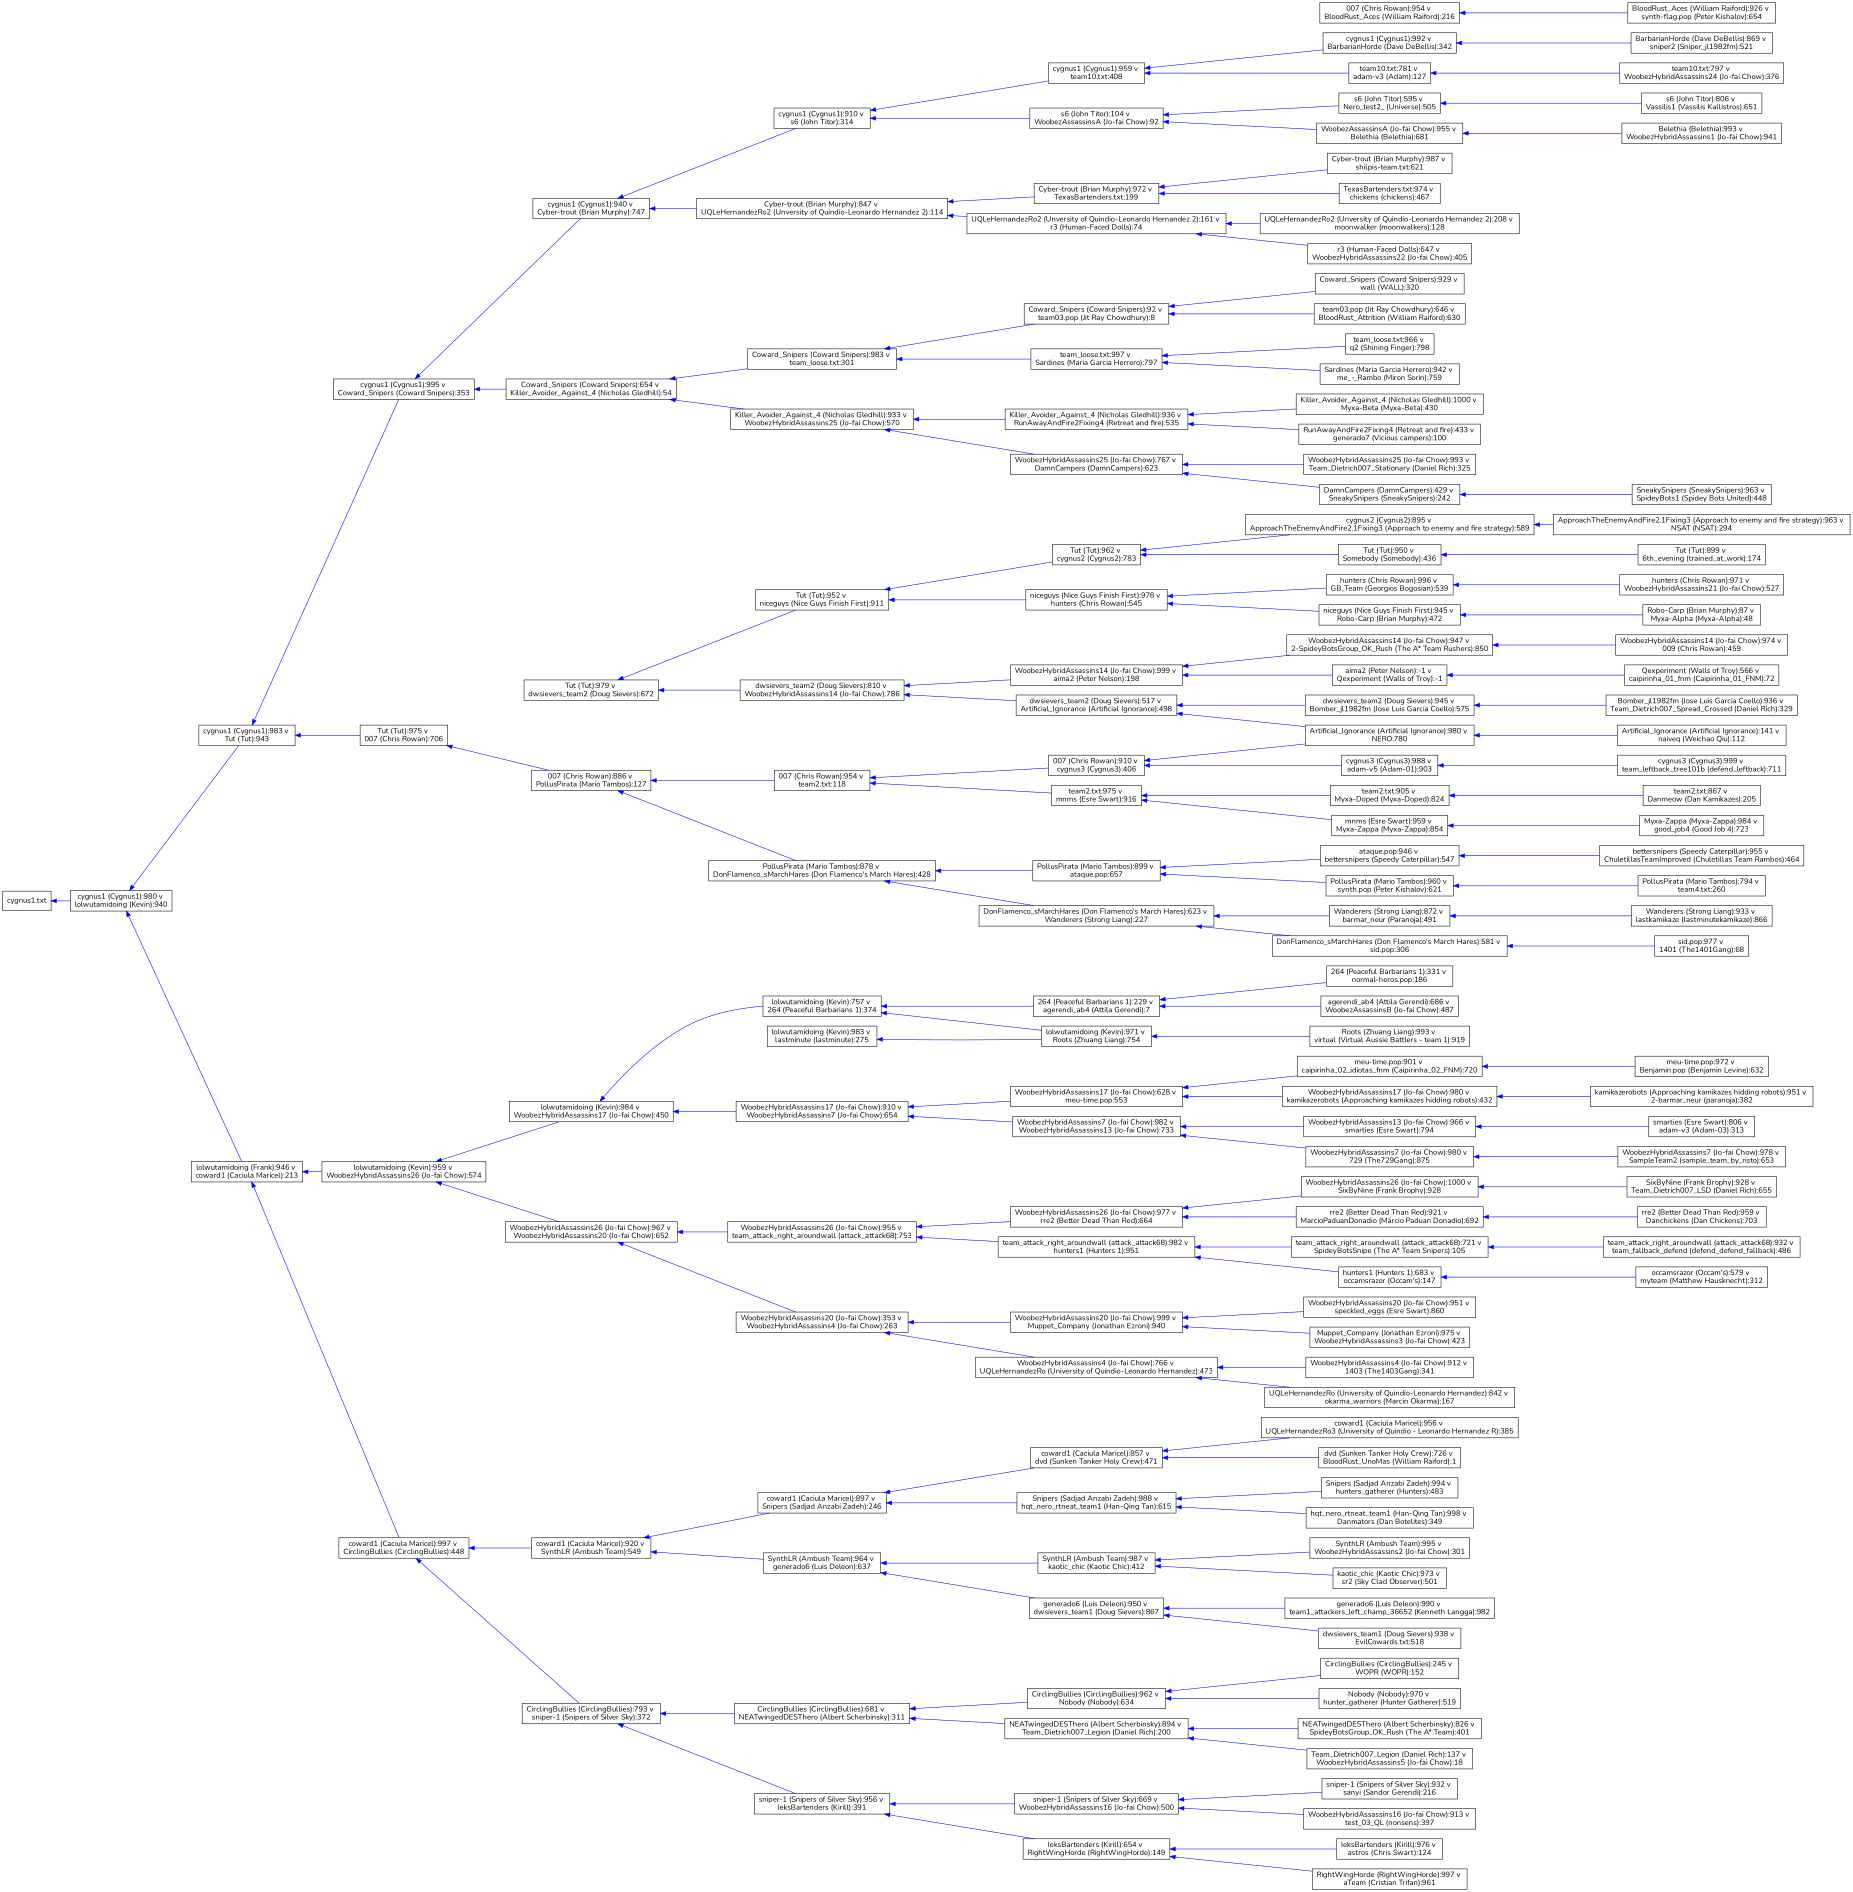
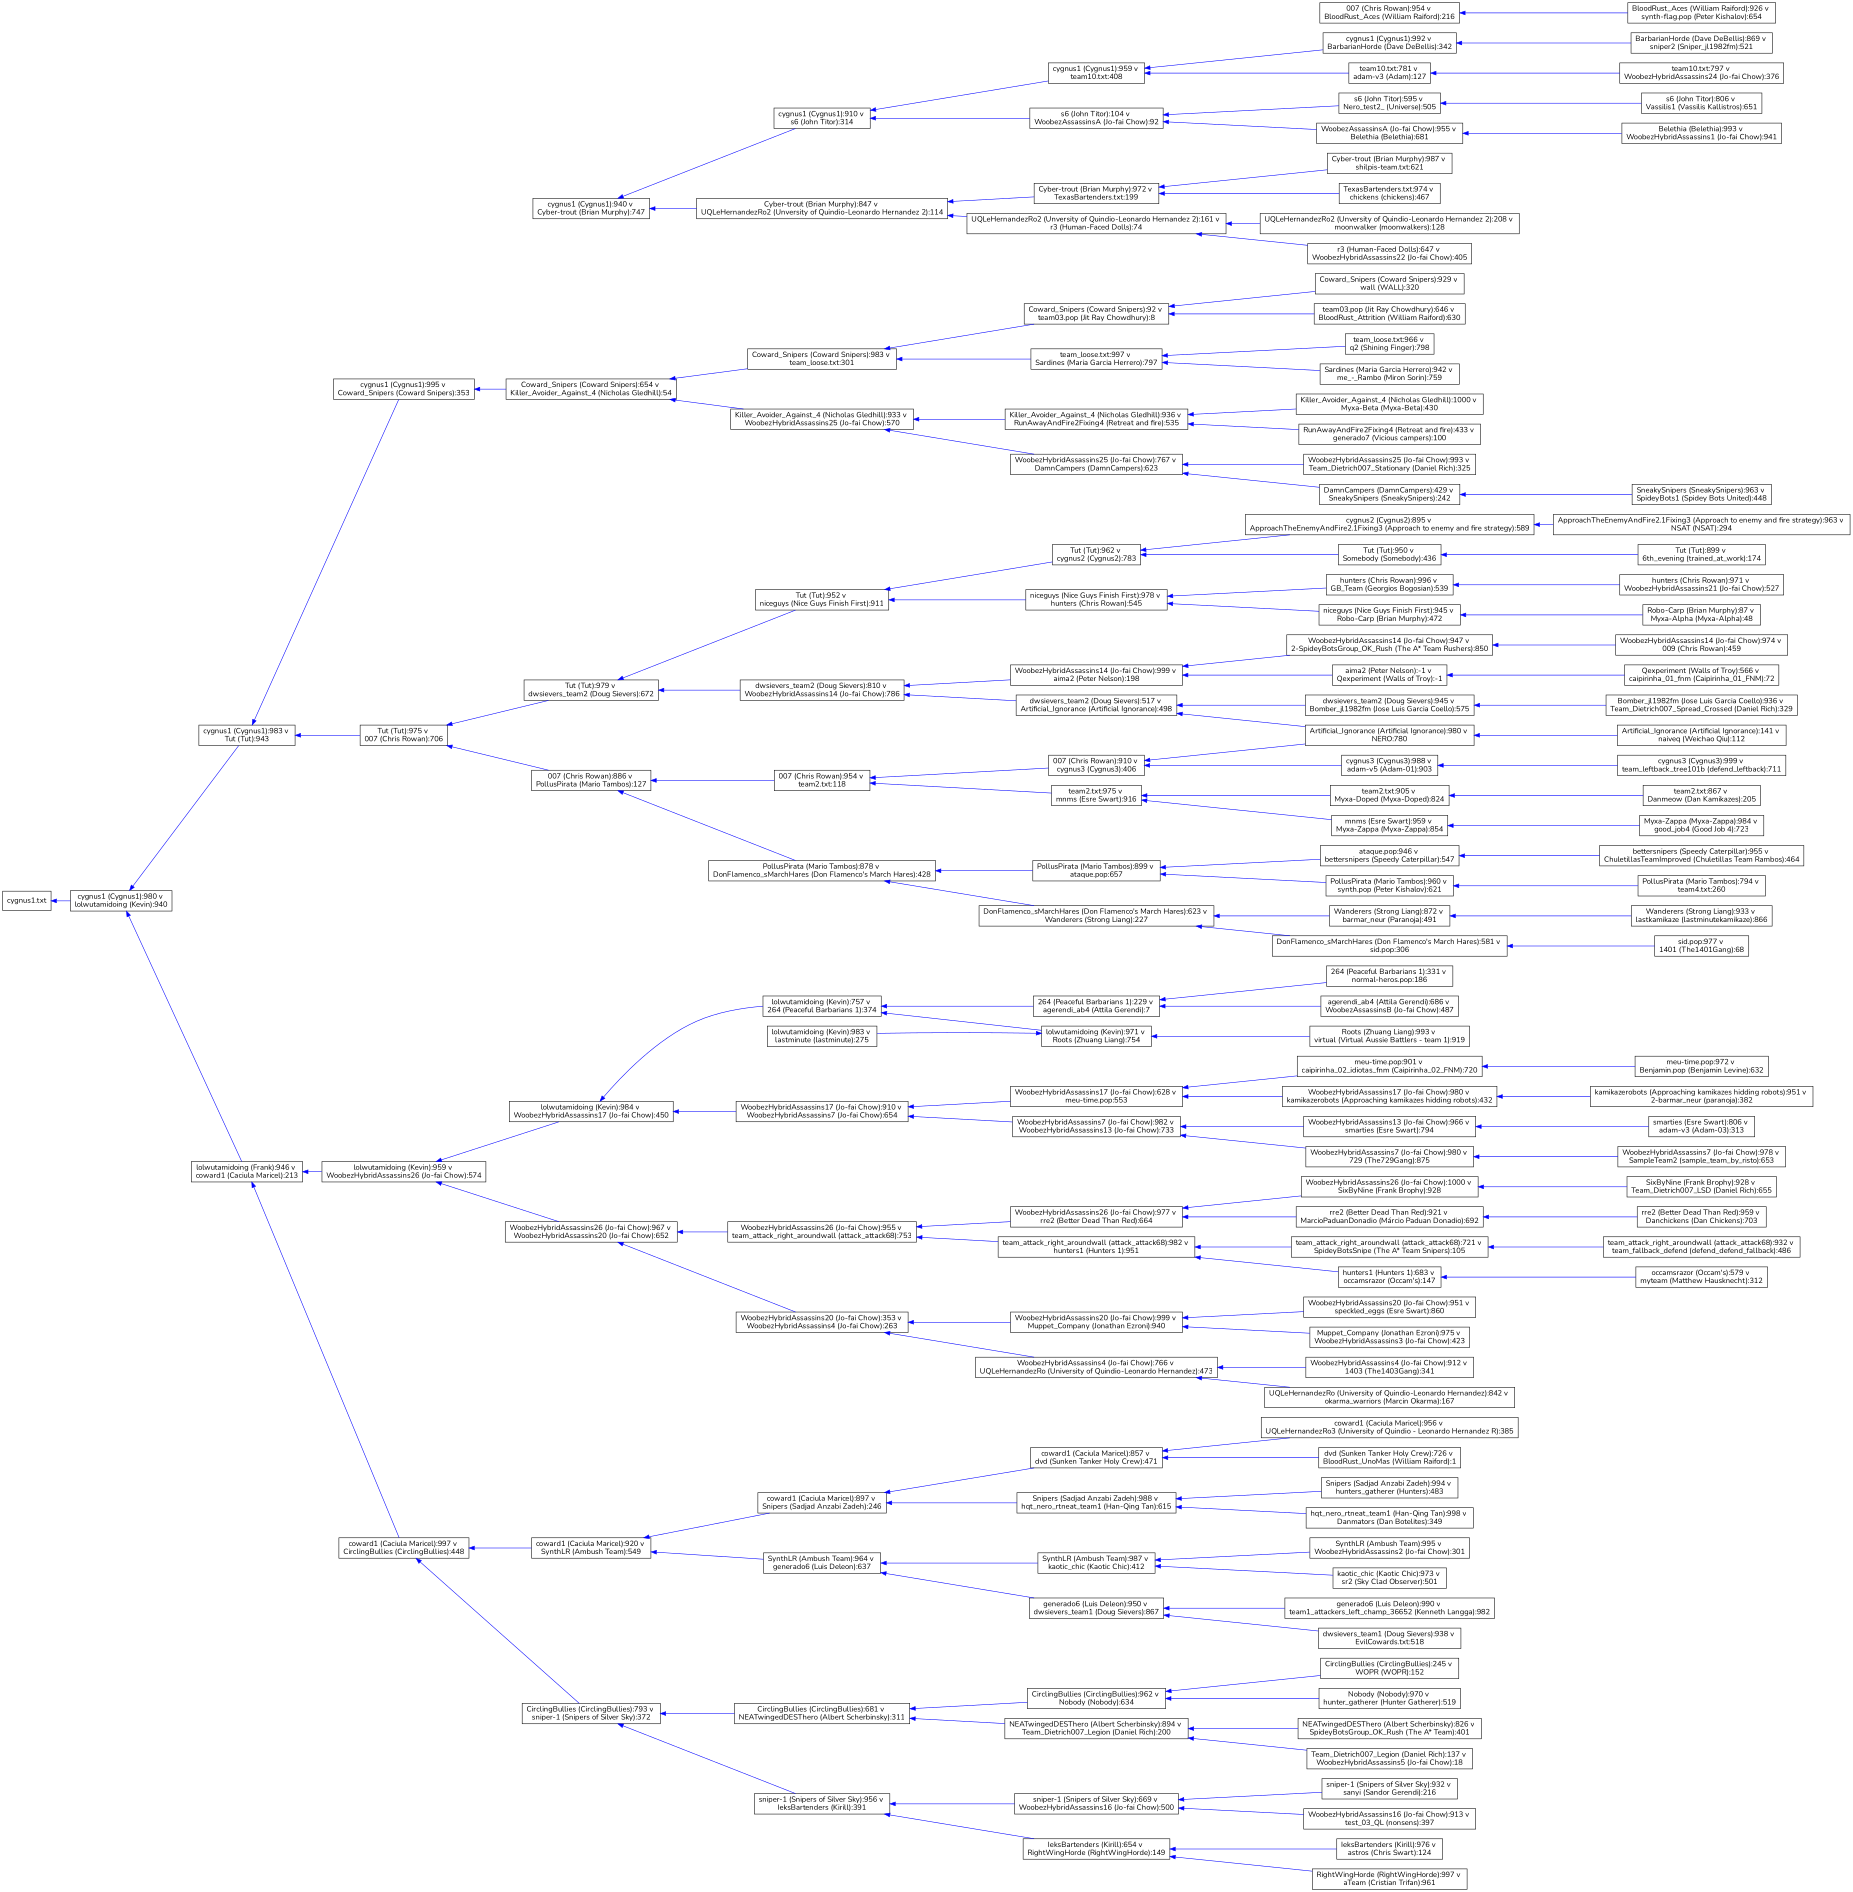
(500, 297) -> none
none -> (500, 712)
(962, 1040) -> (957, 1033)
